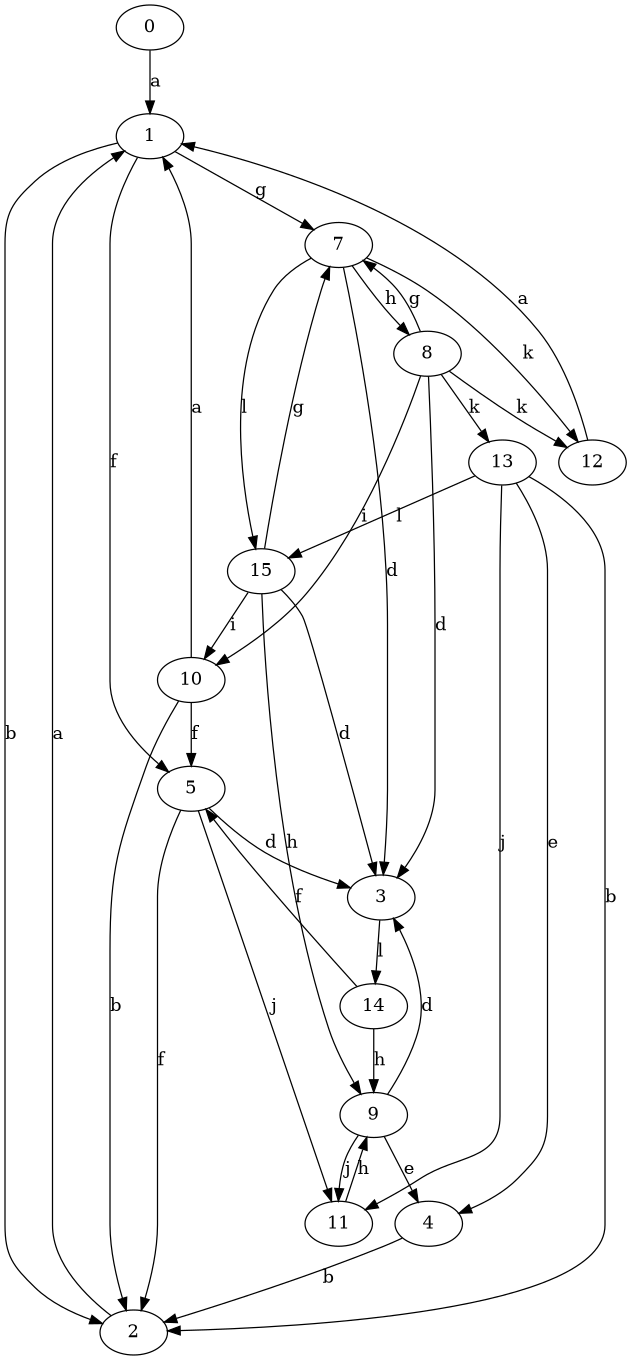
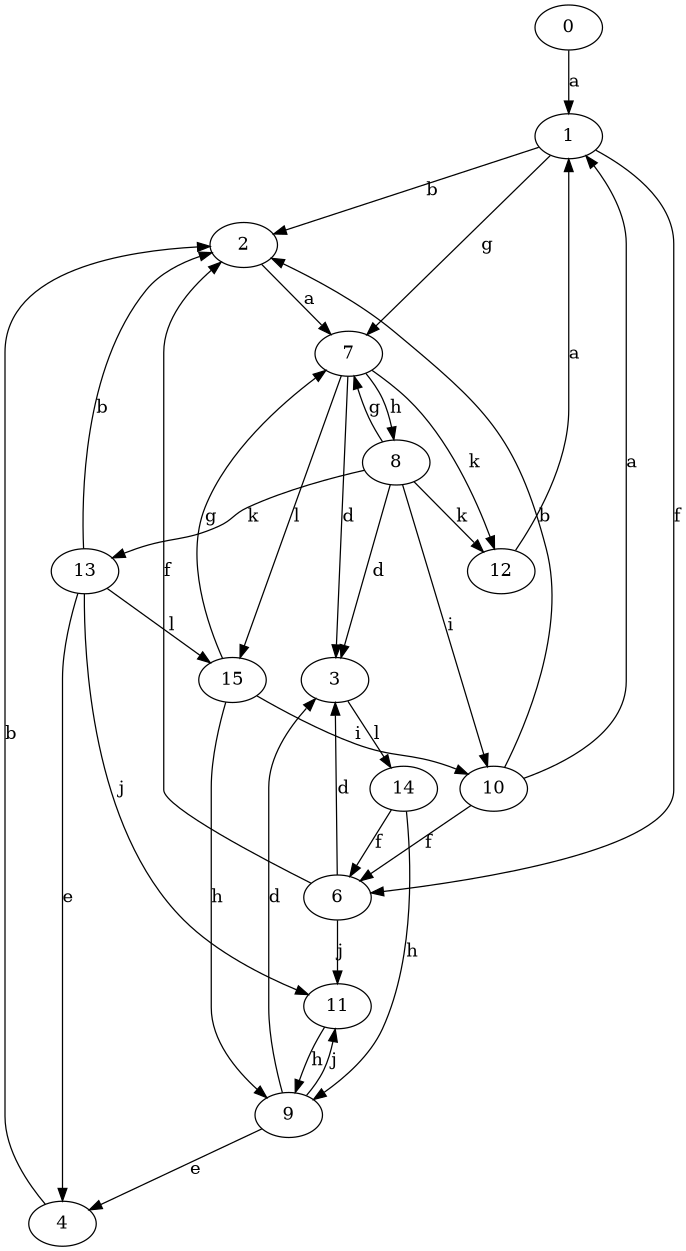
(334, 723) -> none
(52, 735) -> (292, 295)
(191, 789) -> (338, 898)
